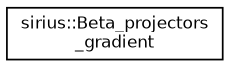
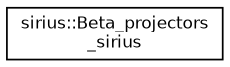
(115, 34) -> (115, 34)
